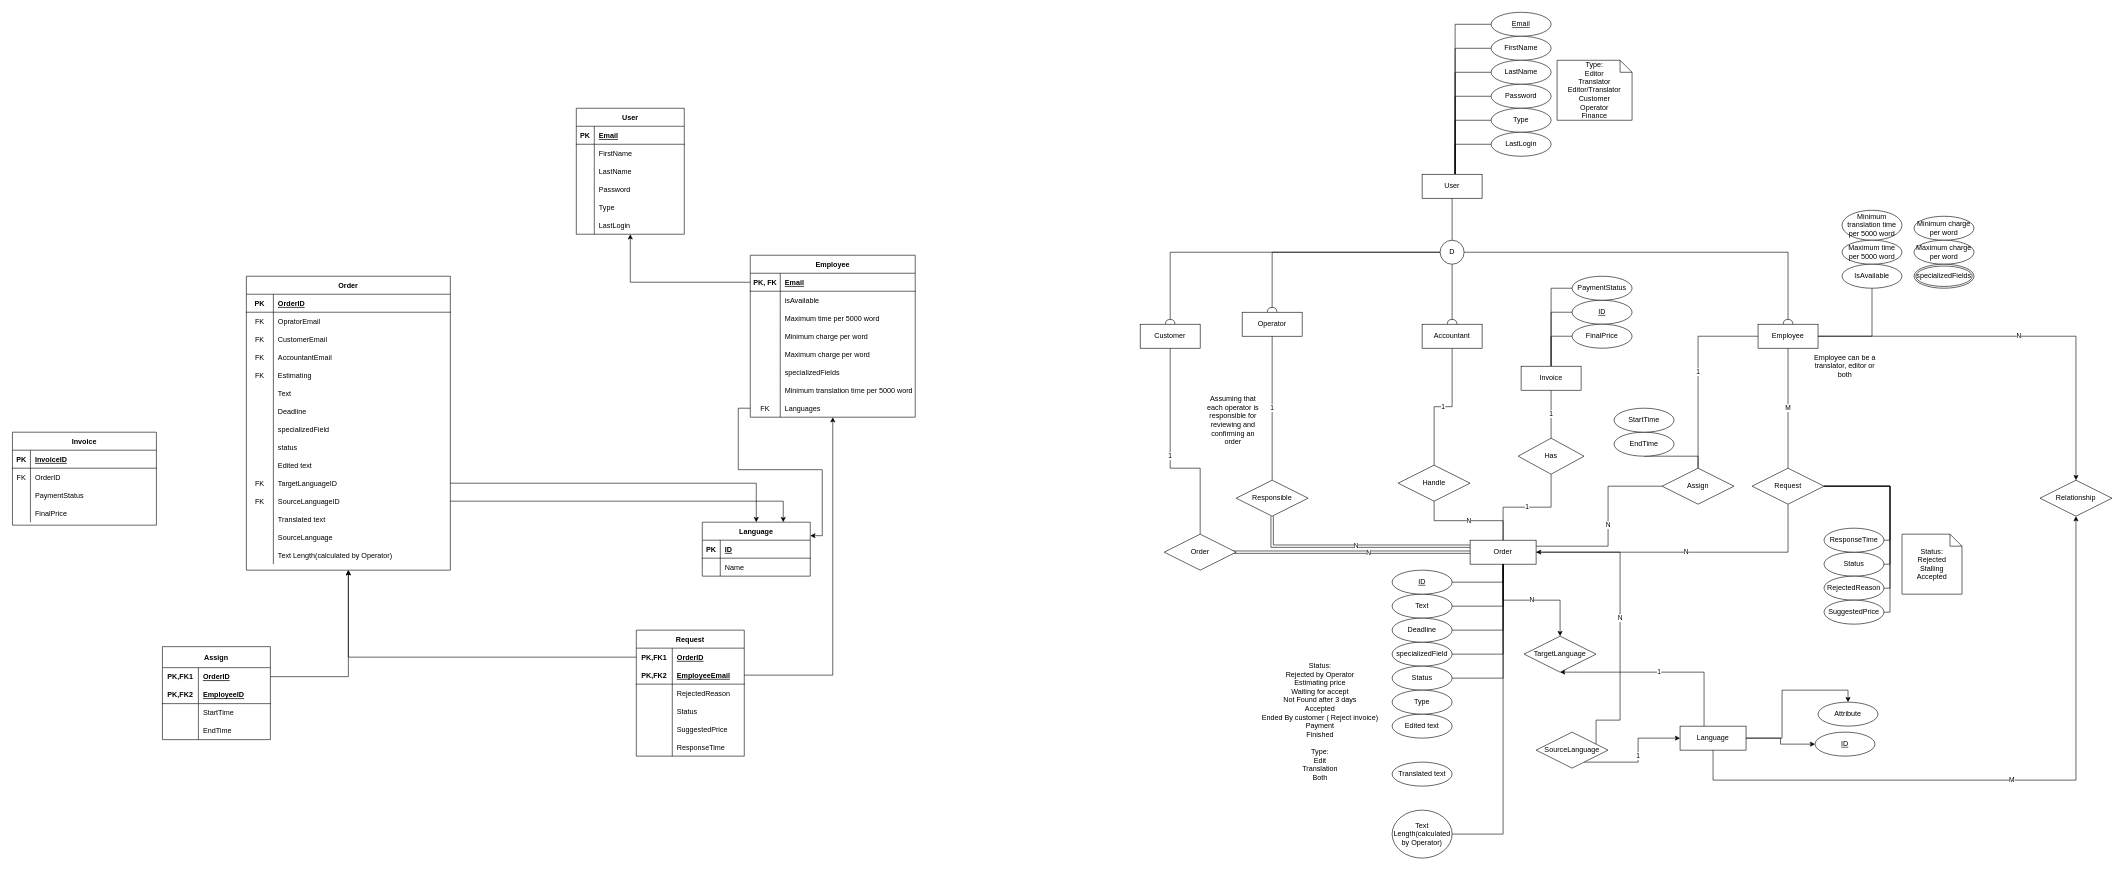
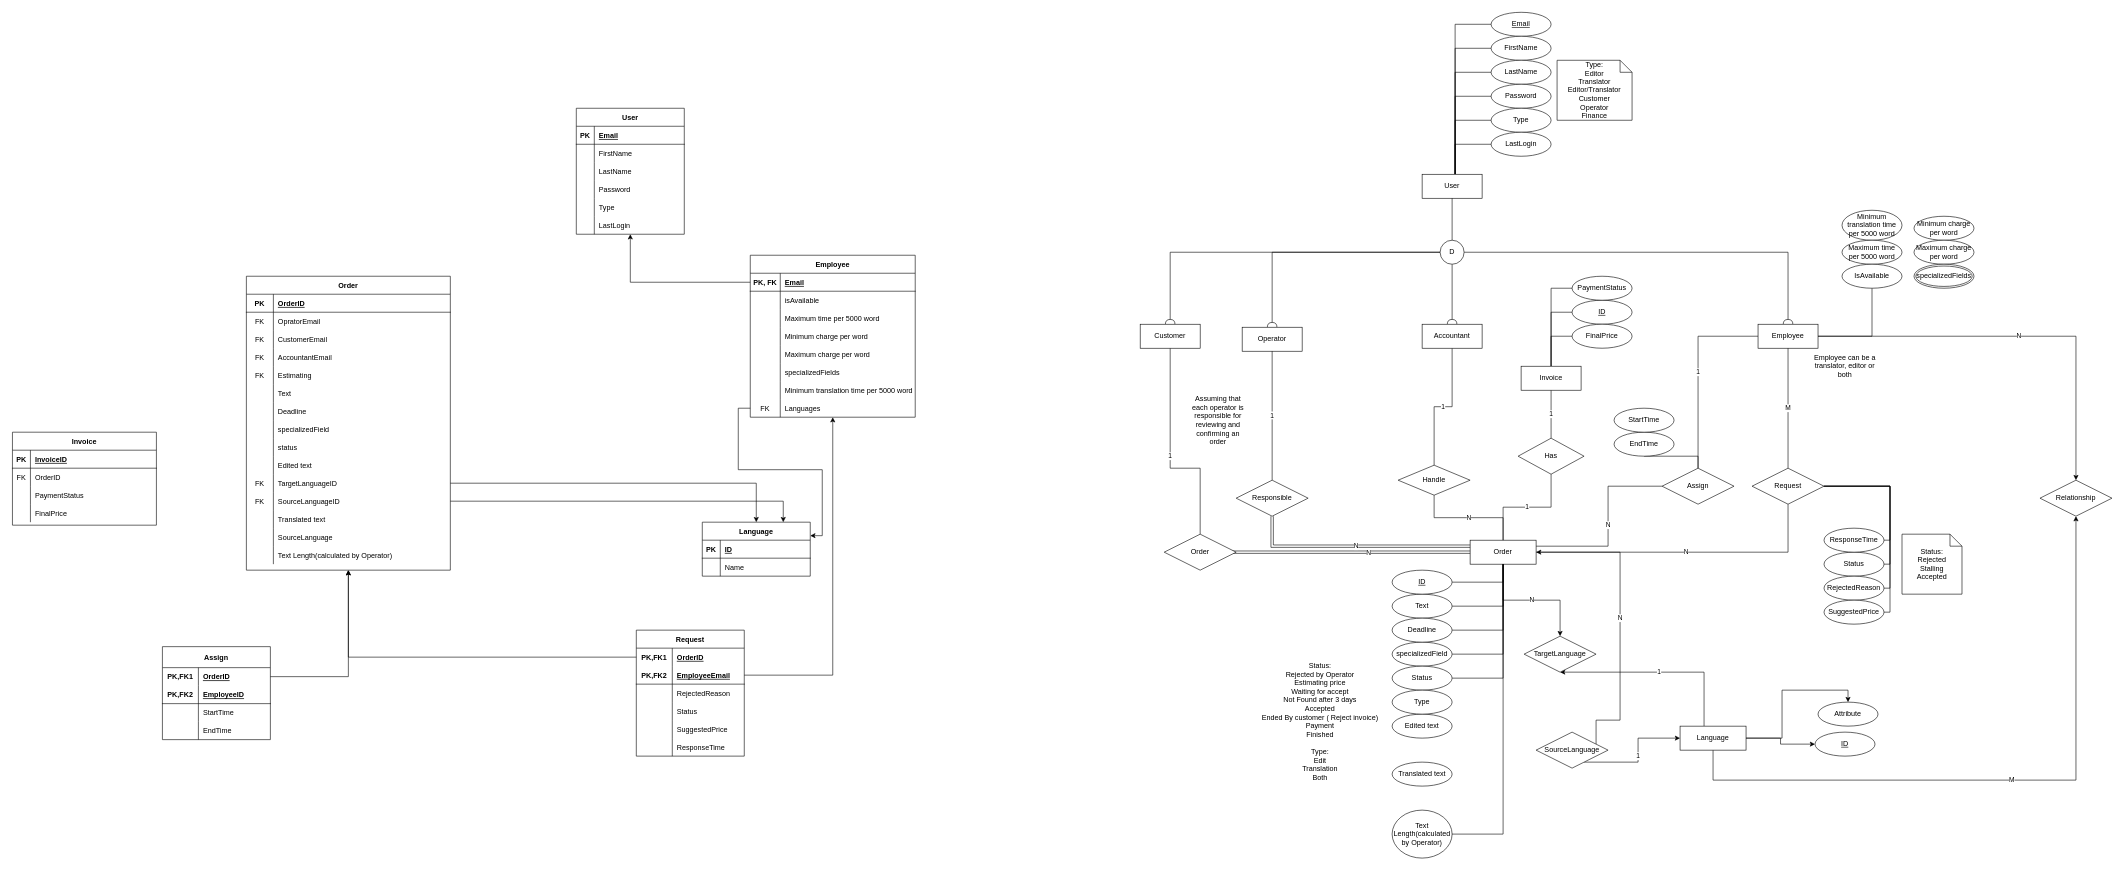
(1272, 324) -> (1272, 339)
(1233, 420) -> (1218, 420)
(1434, 483) -> (1434, 480)
